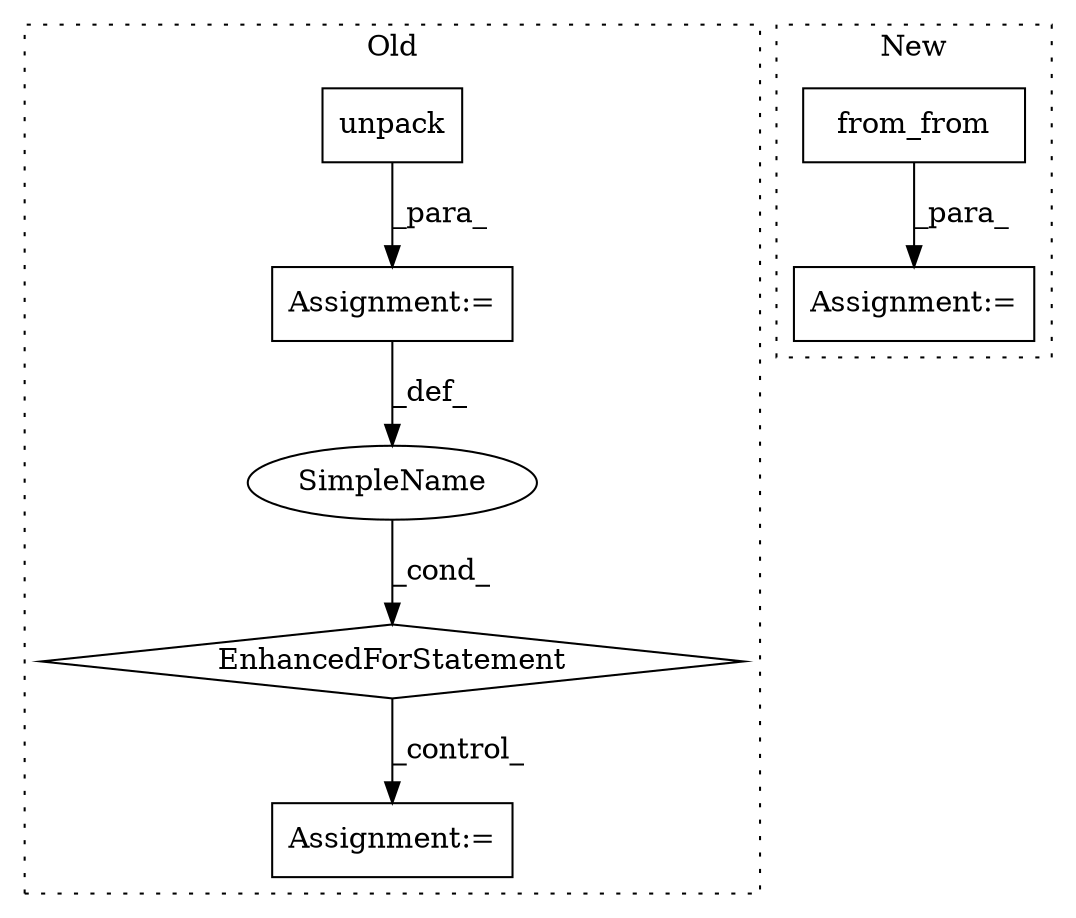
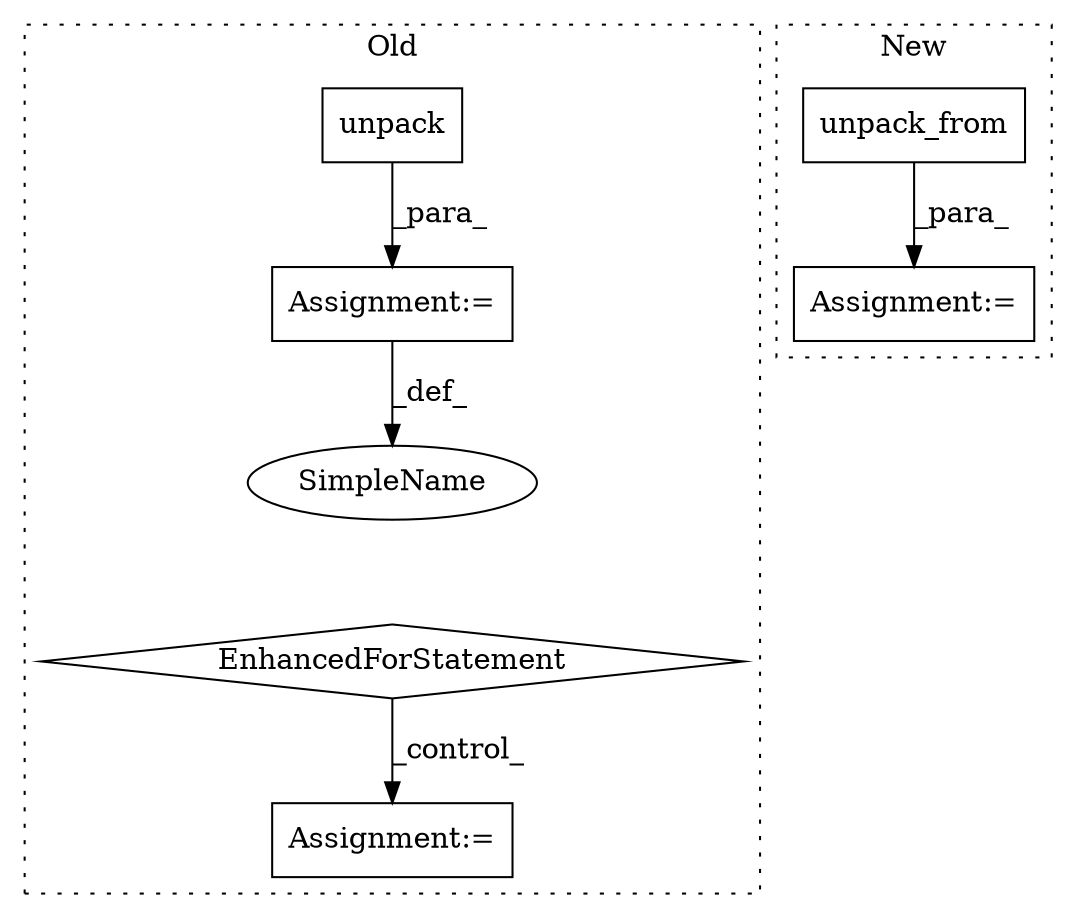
(914, 125) -> (914, 125)
(392, 562) -> none
